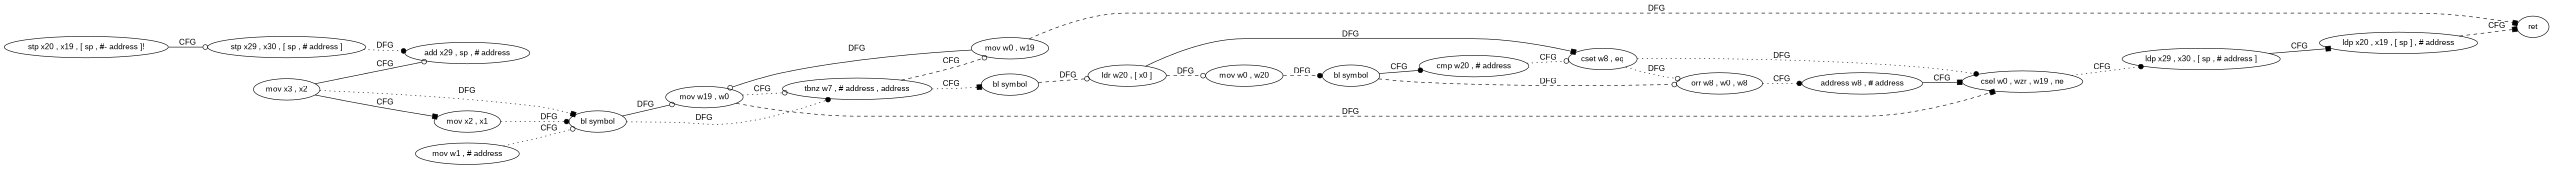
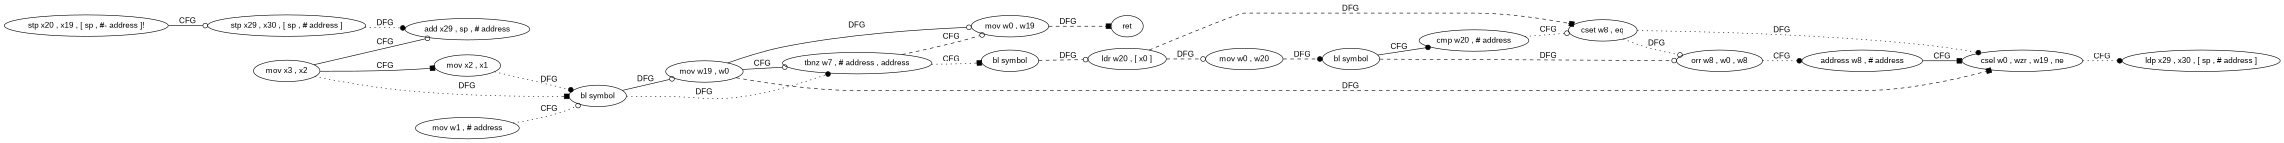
(1356, 39) -> (1355, 13)
(2398, 43) -> none
(851, 61) -> (846, 37)
(762, 94) -> (762, 68)
